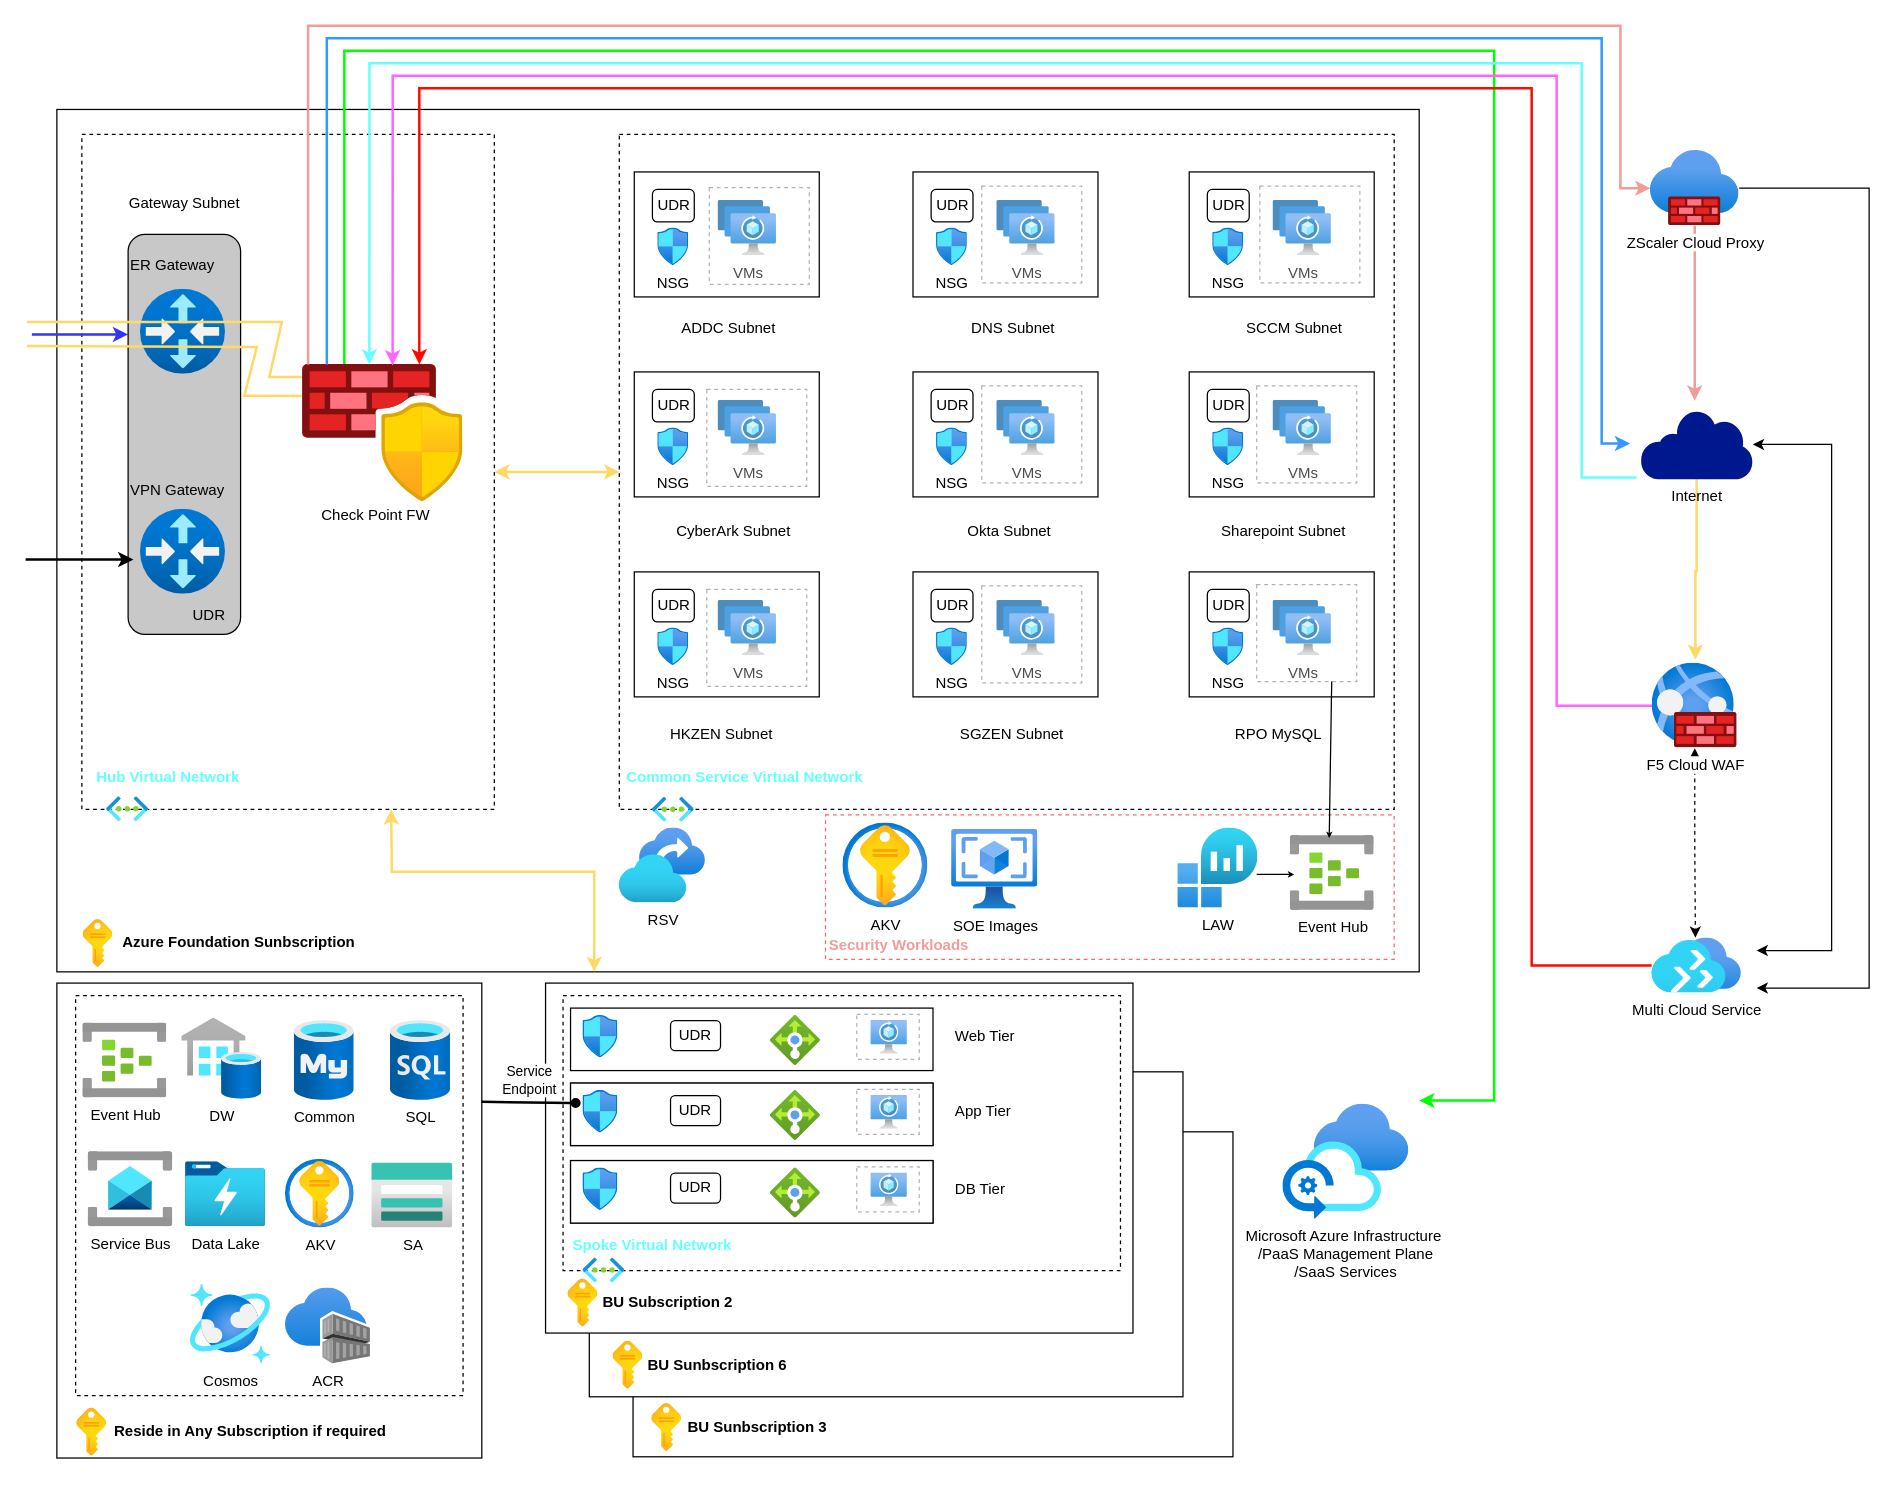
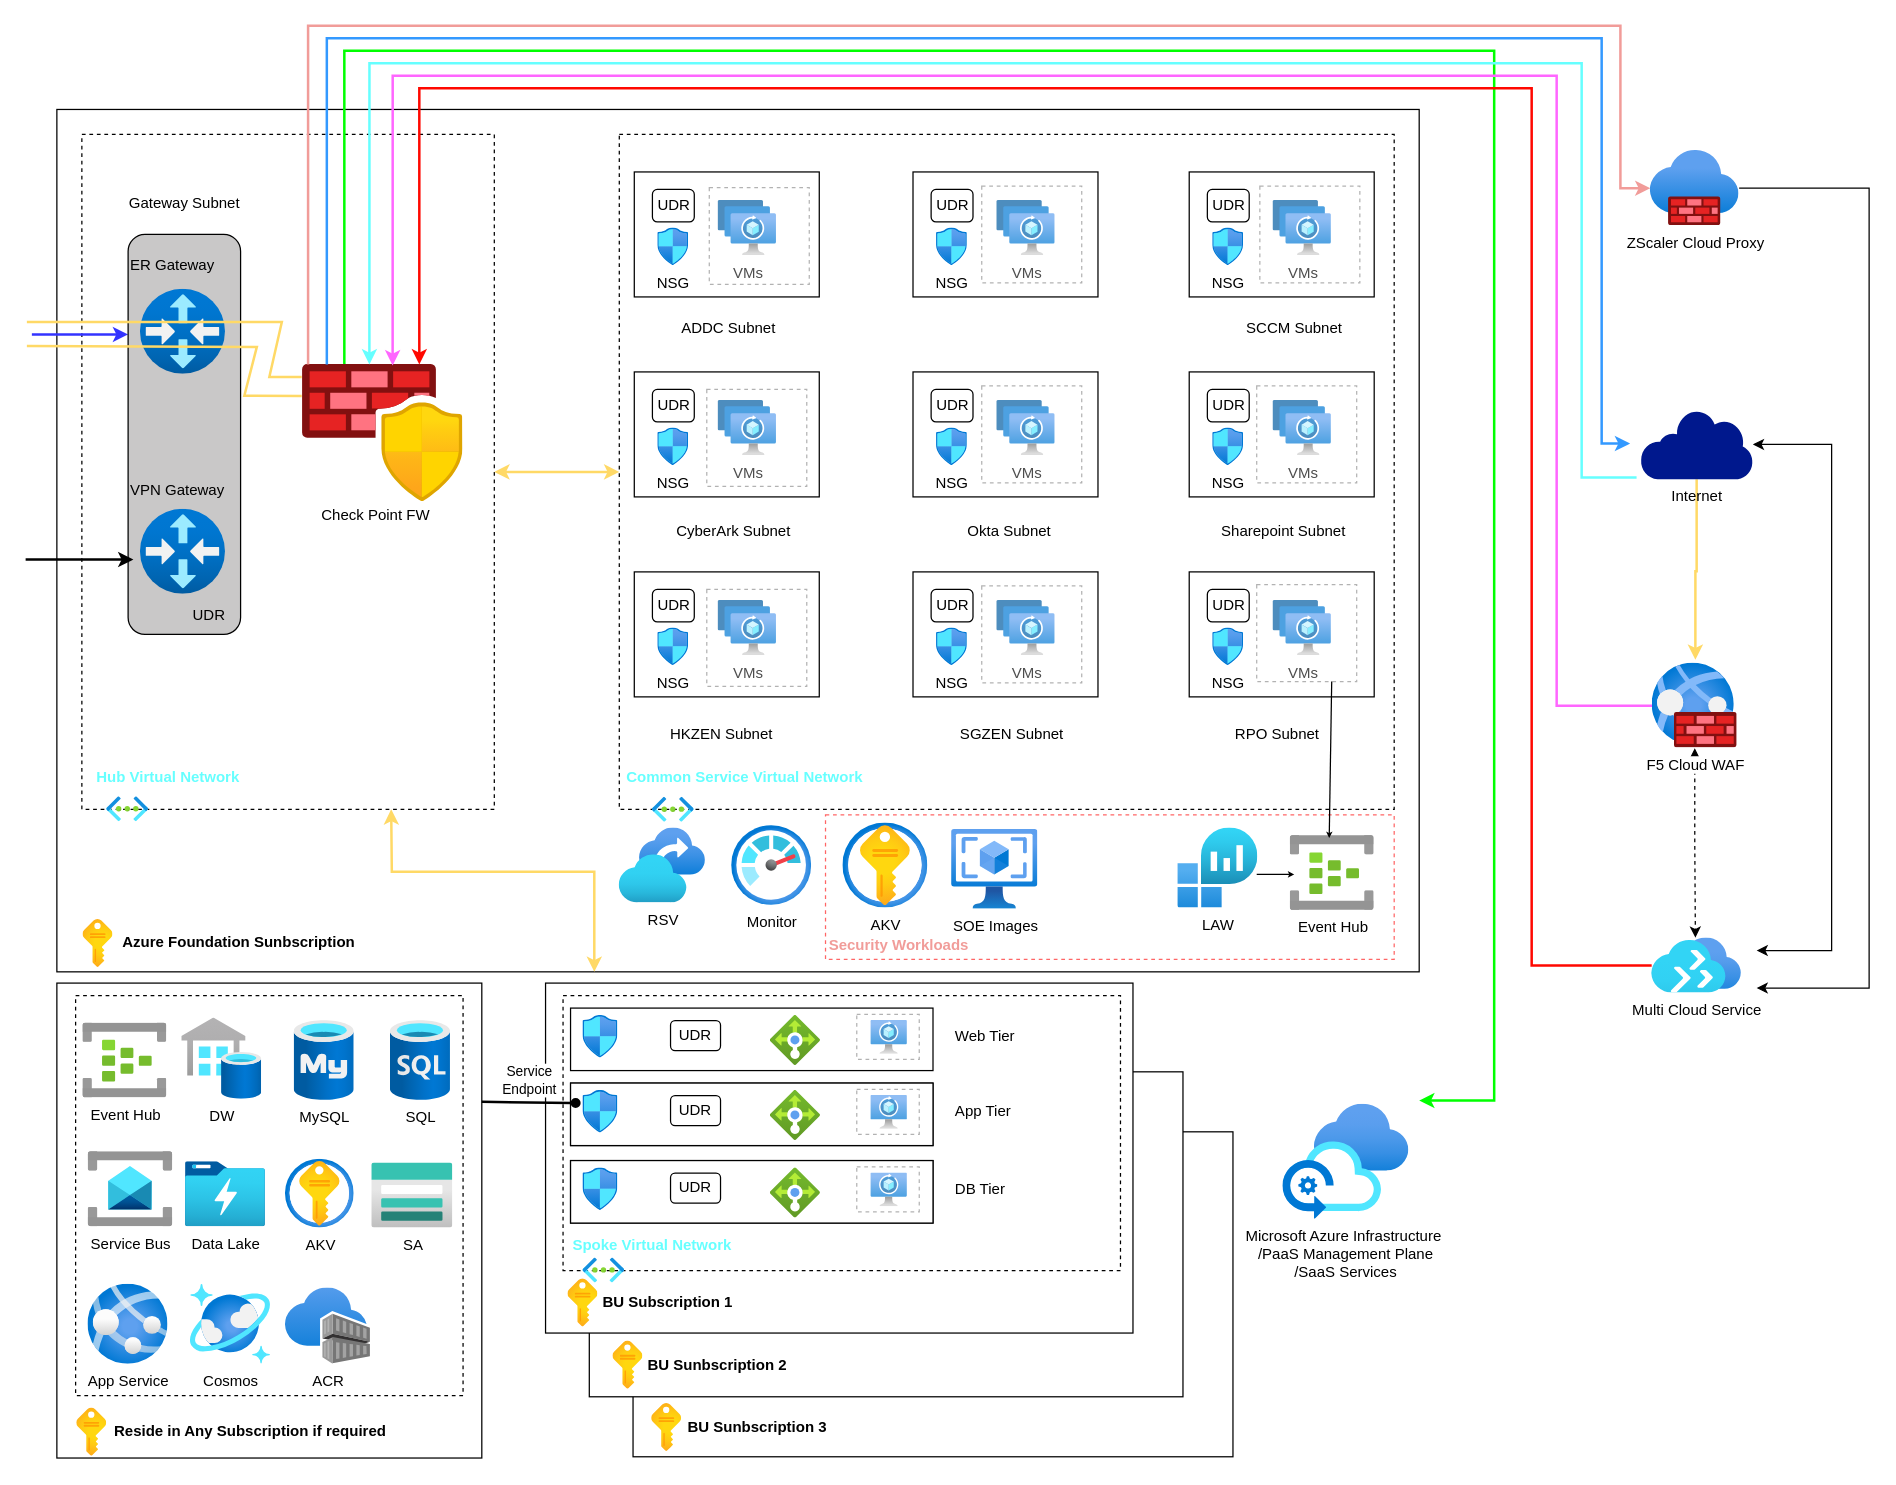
(1695, 319) -> none
(1026, 328) -> none
(1271, 734) -> (1276, 734)
none -> (772, 866)
(325, 1118) -> (325, 1118)
(667, 1303) -> (667, 1303)
none -> (128, 1324)
(716, 1366) -> (716, 1366)
